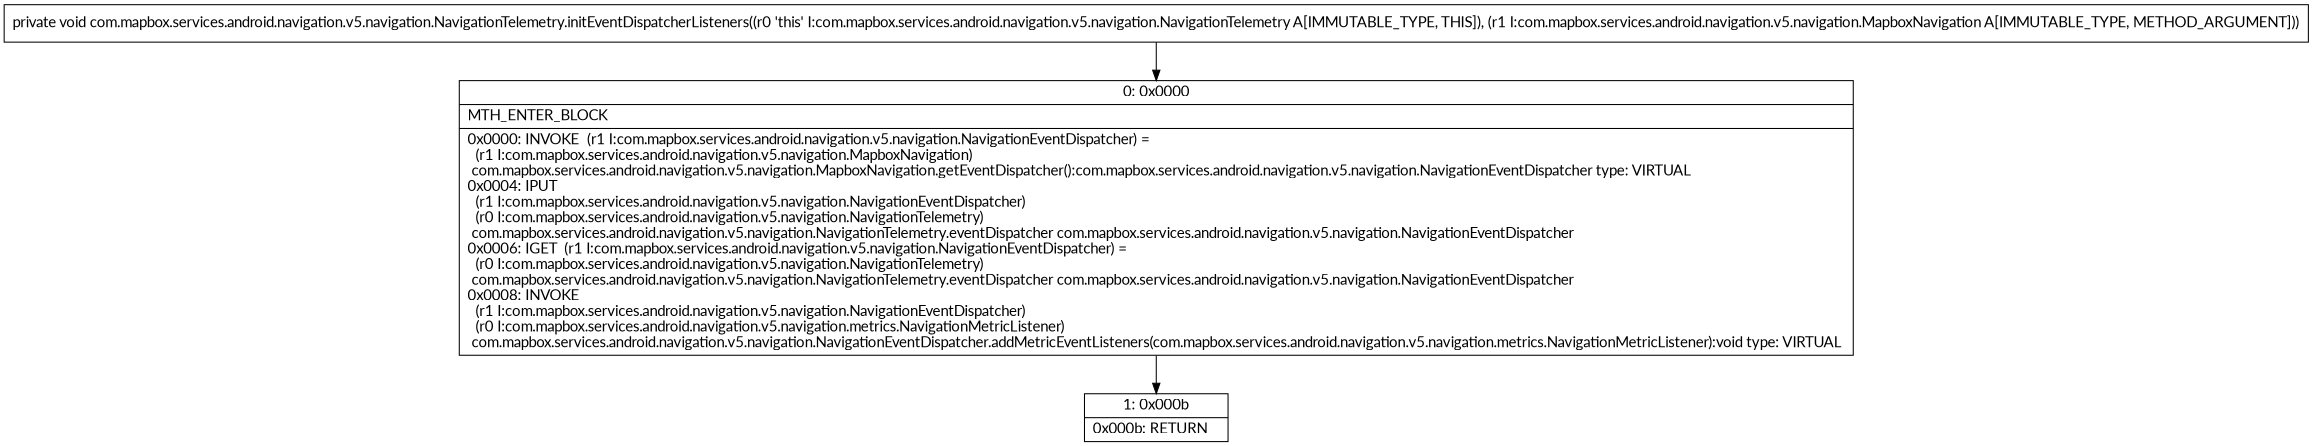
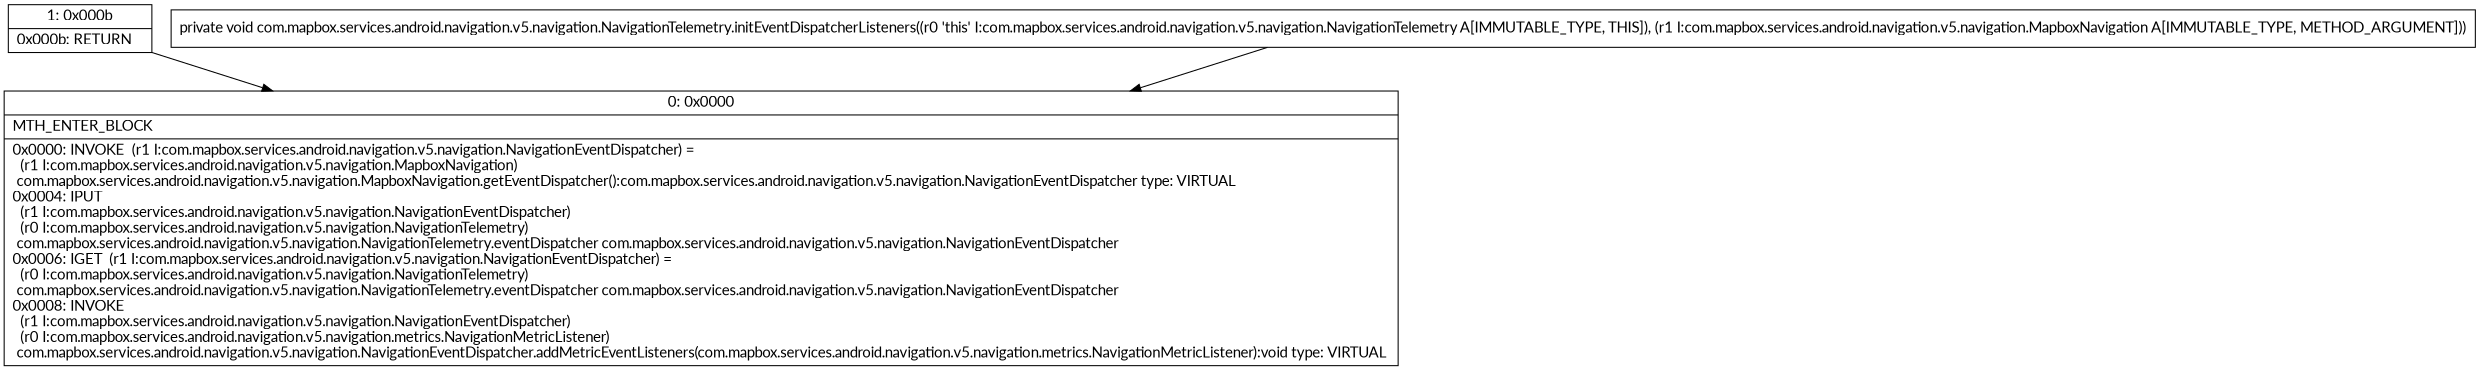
(1156, 369) -> (207, 70)
